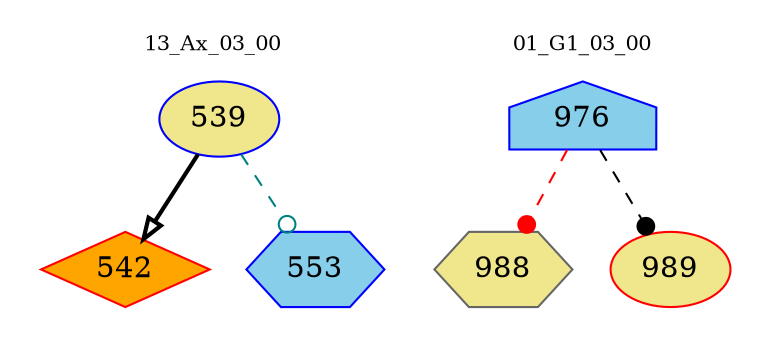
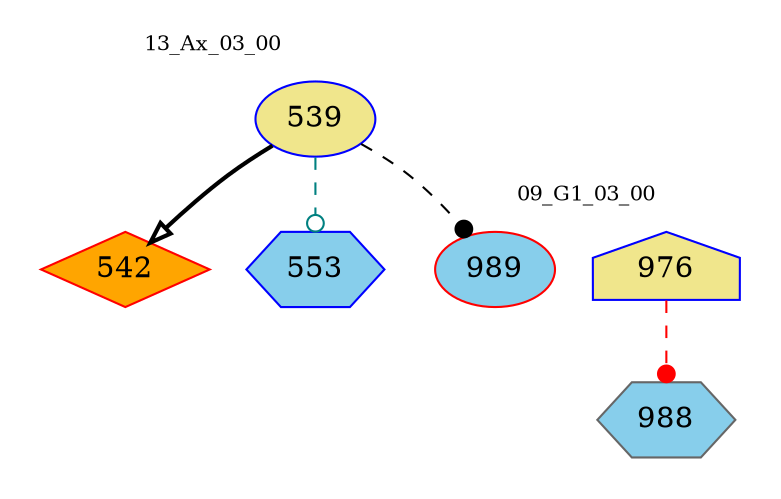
(583, 45) -> (587, 195)
(583, 119) -> (666, 269)
(621, 185) -> (432, 195)
(503, 269) -> (666, 420)
(671, 269) -> (495, 269)
